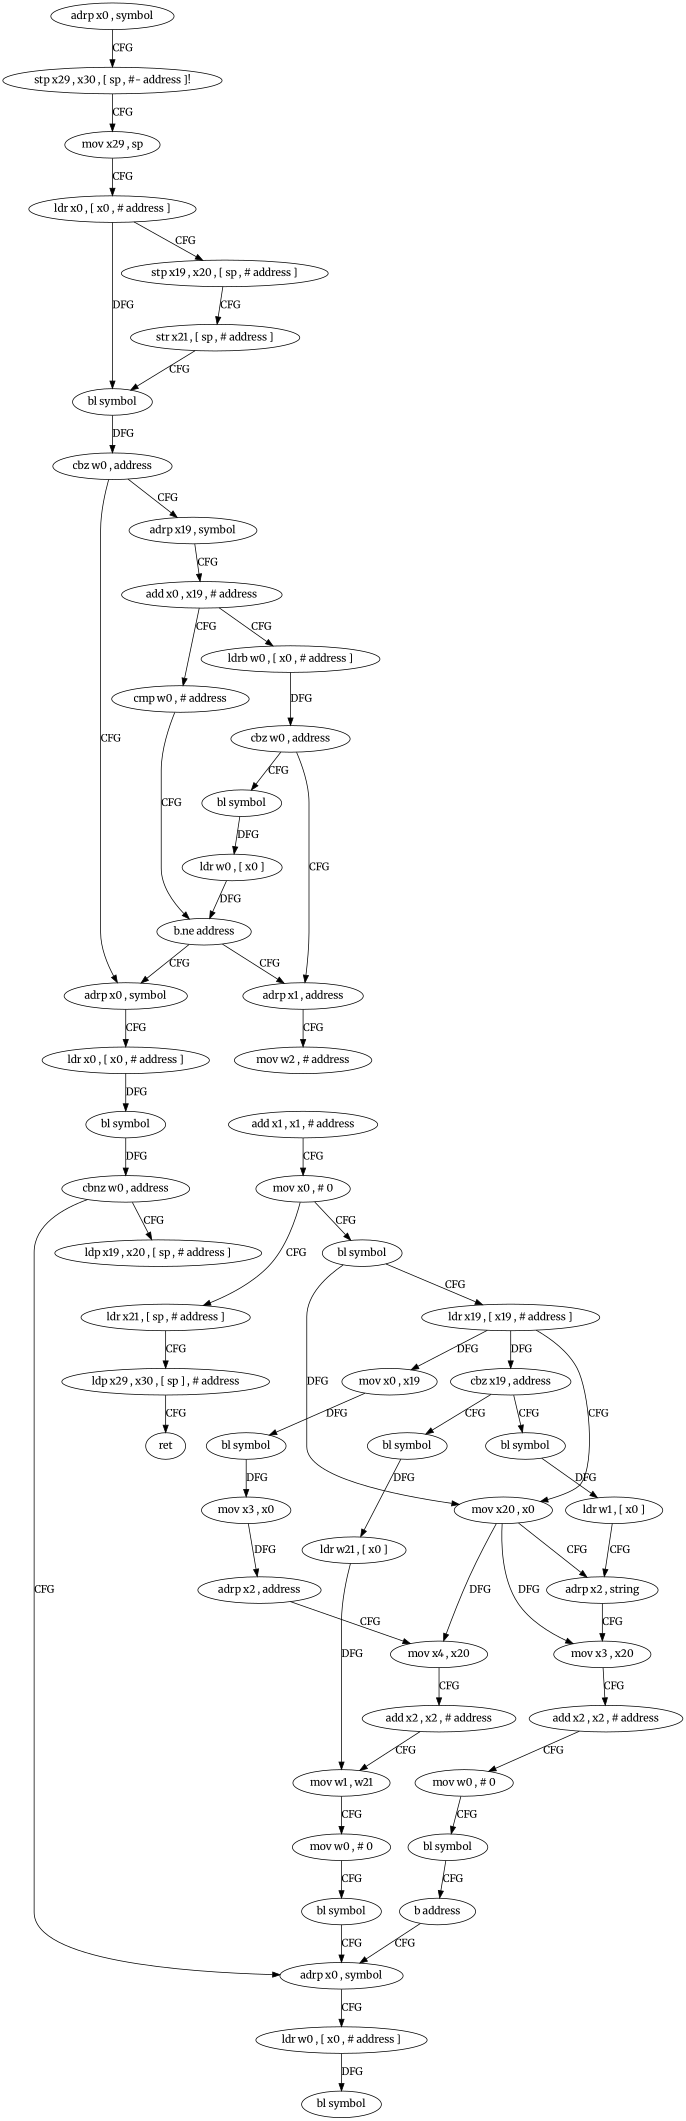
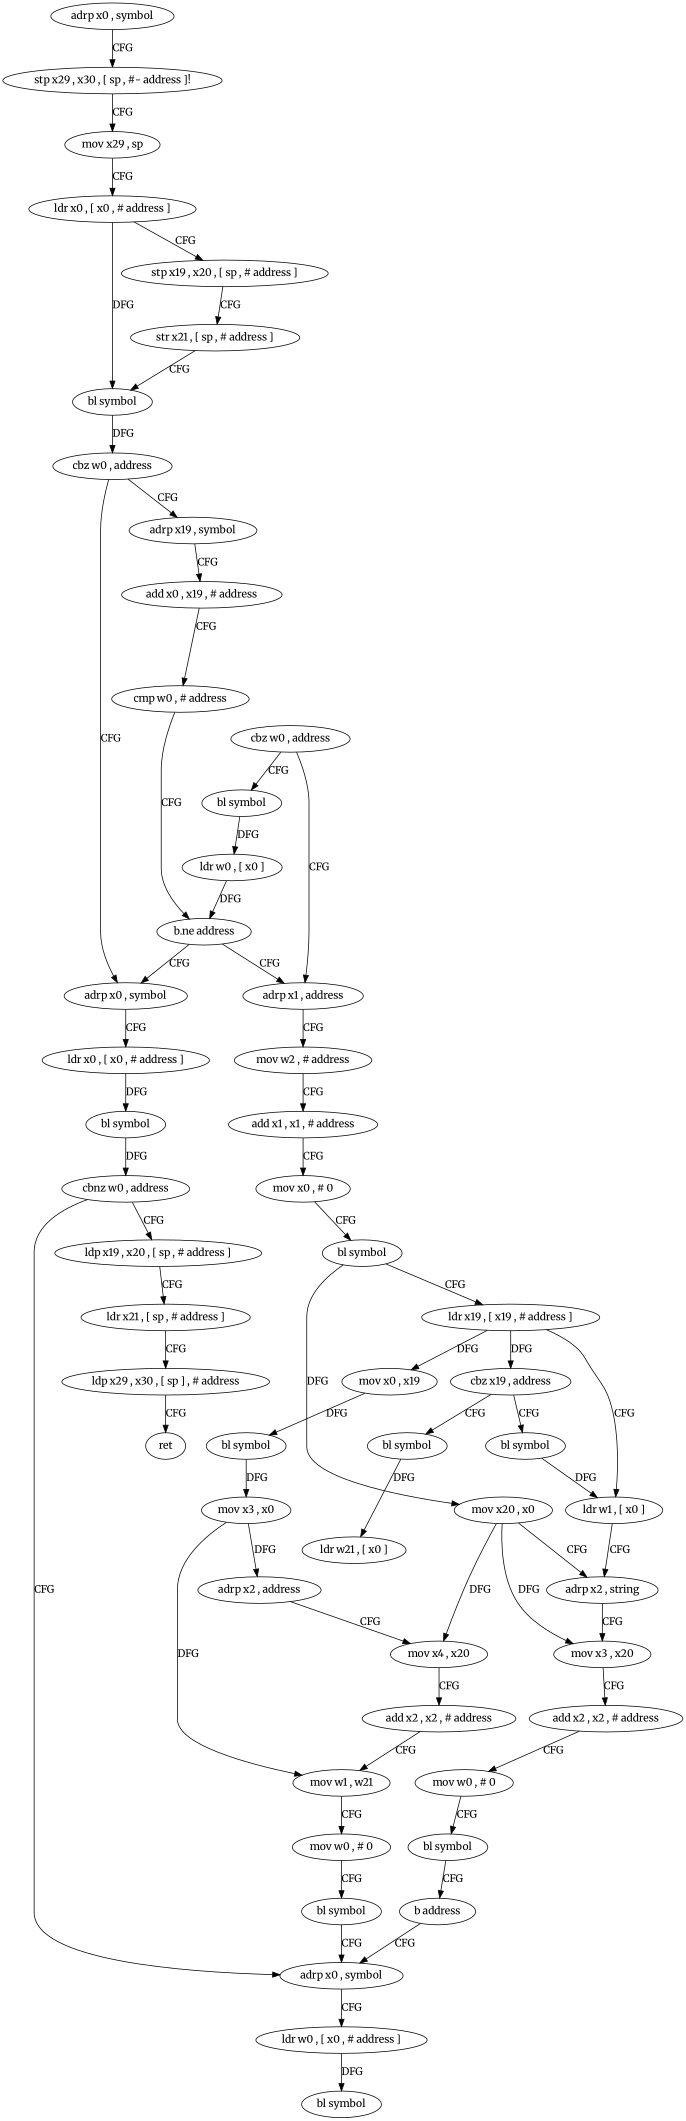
(291, 659) -> none
none -> (303, 1089)
(269, 1265) -> (162, 1282)
(588, 1416) -> (608, 1397)
(342, 1662) -> (177, 1678)
